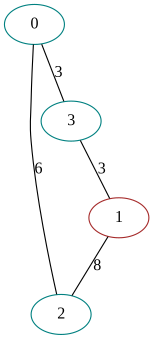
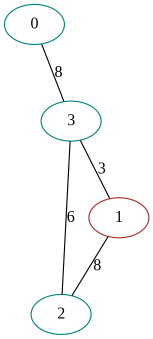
(58, 73) -> (58, 73)
(34, 170) -> (66, 218)
